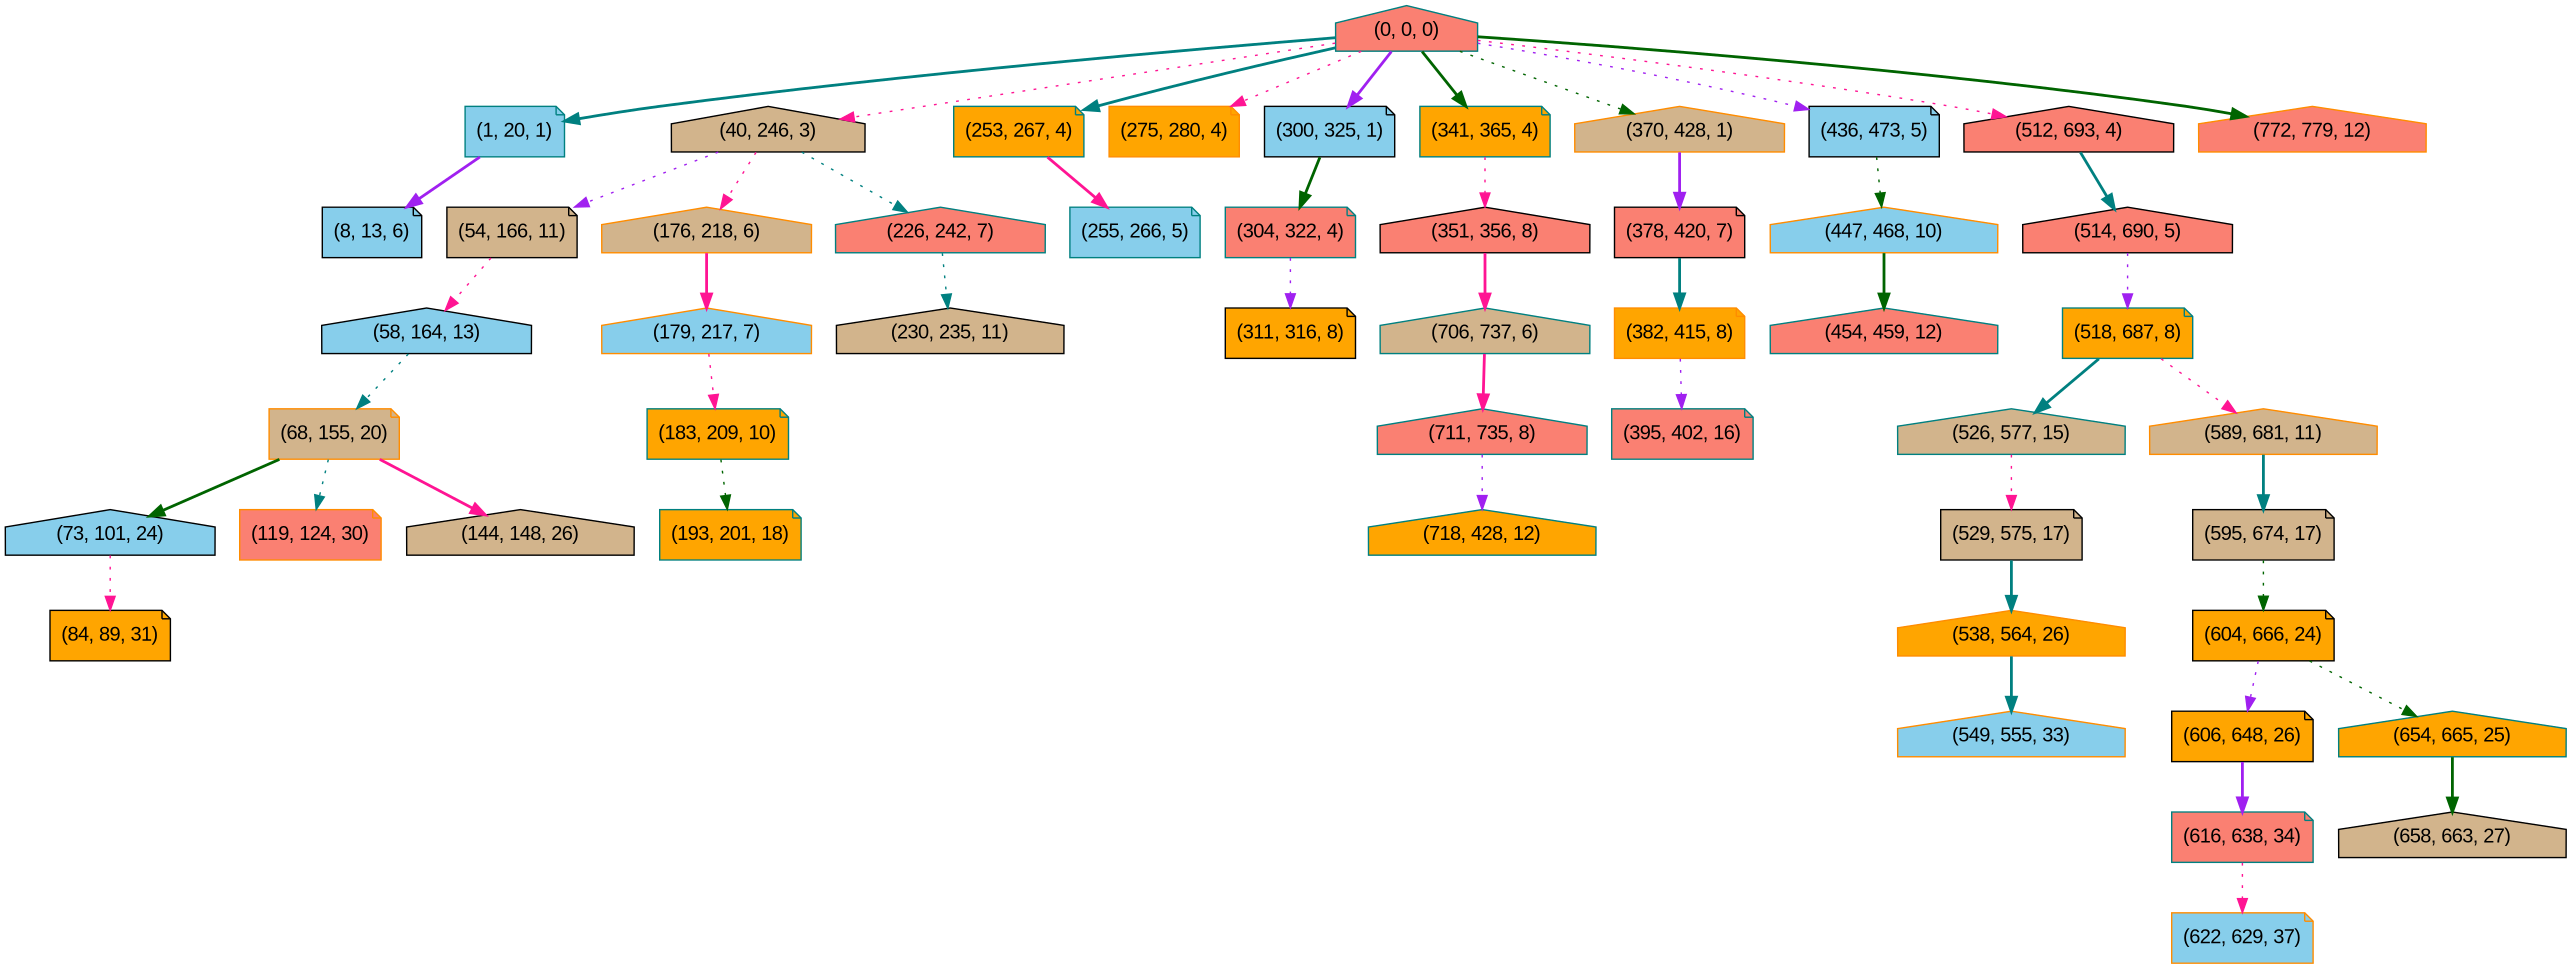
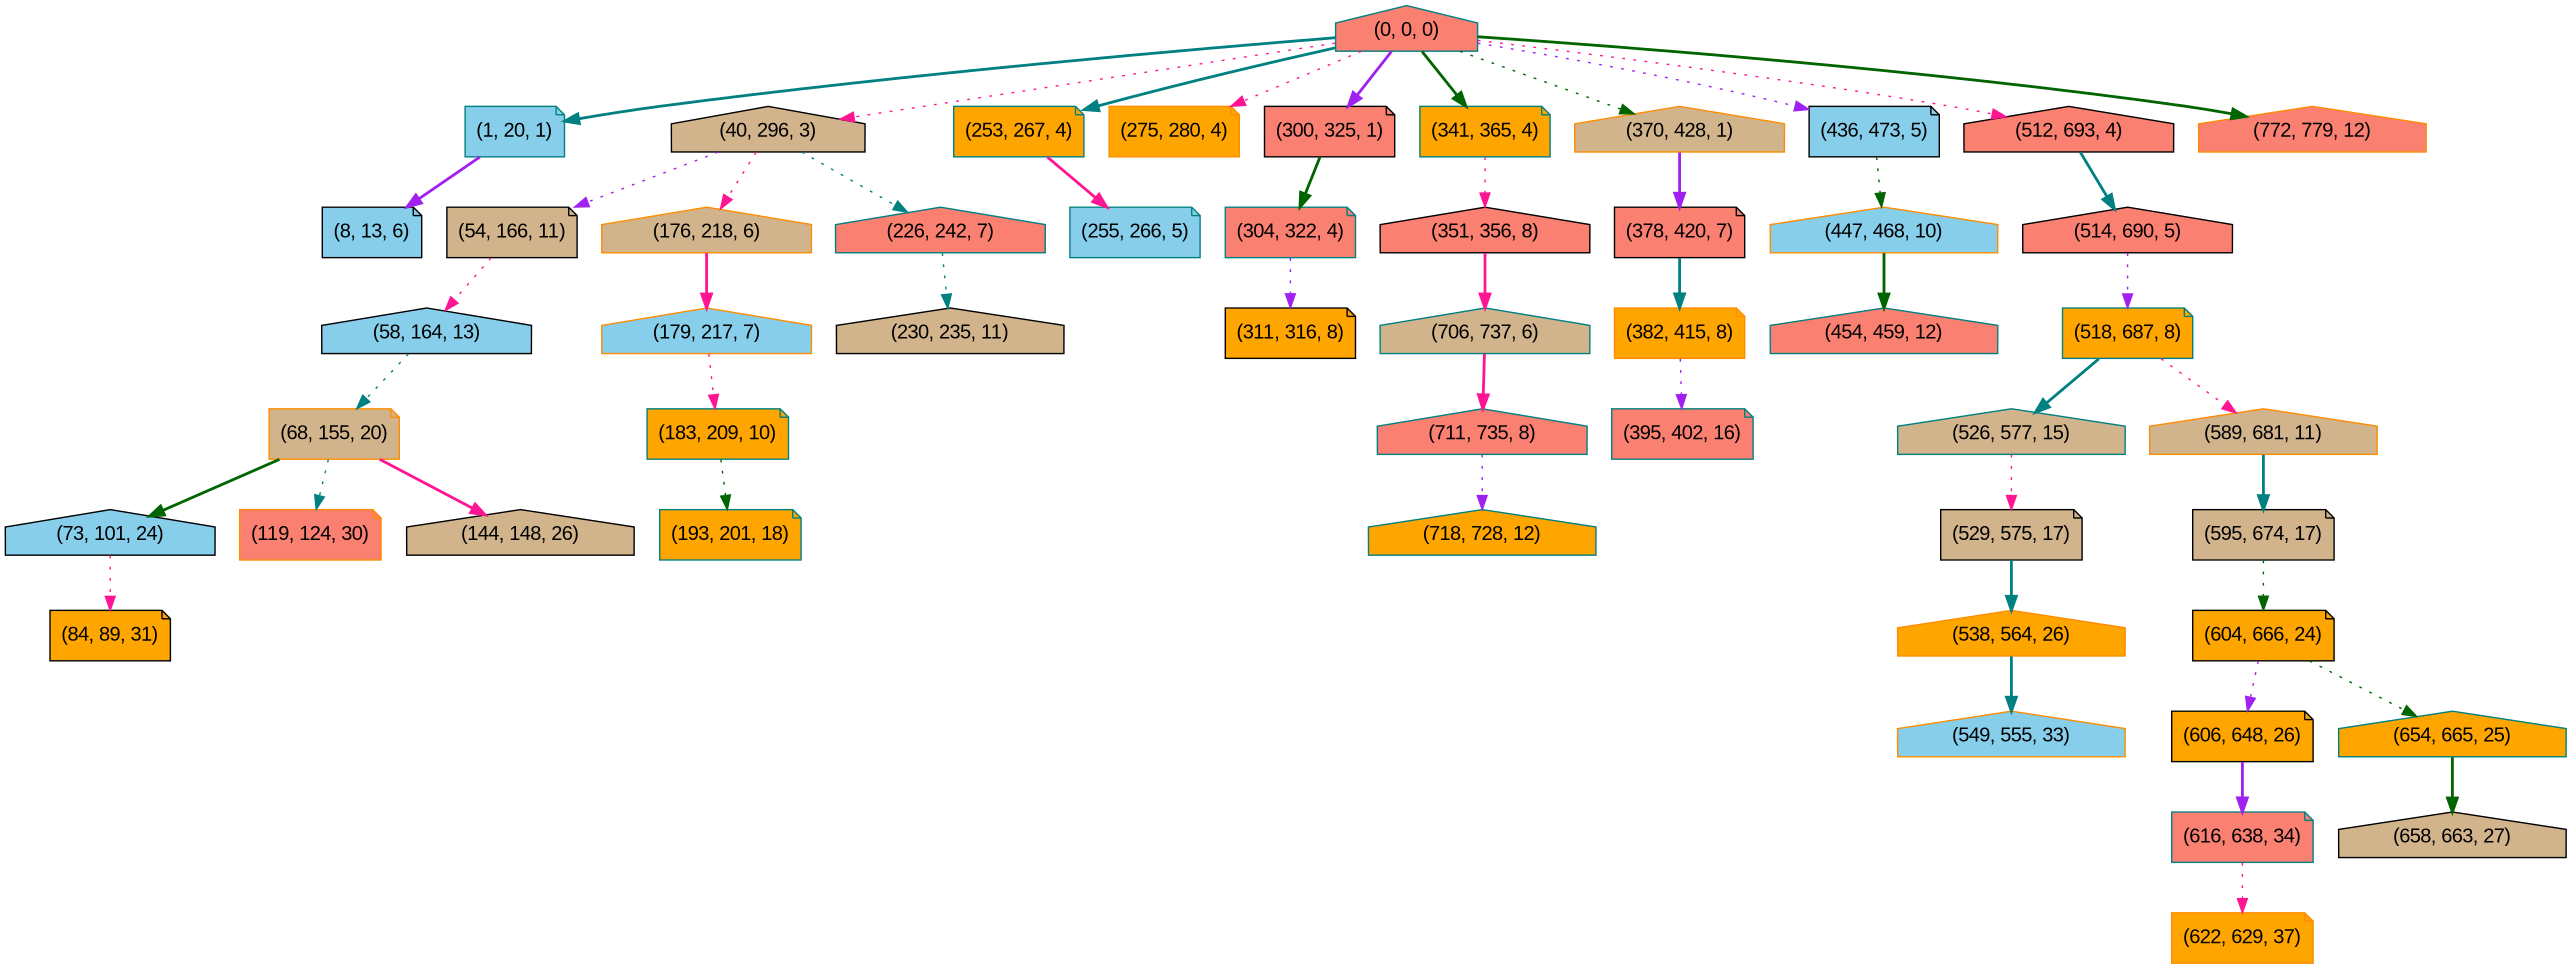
(768, 132) -> (768, 132)
(1330, 132) -> (1330, 132)
(1482, 535) -> (1482, 535)
(2242, 938) -> (2242, 938)
